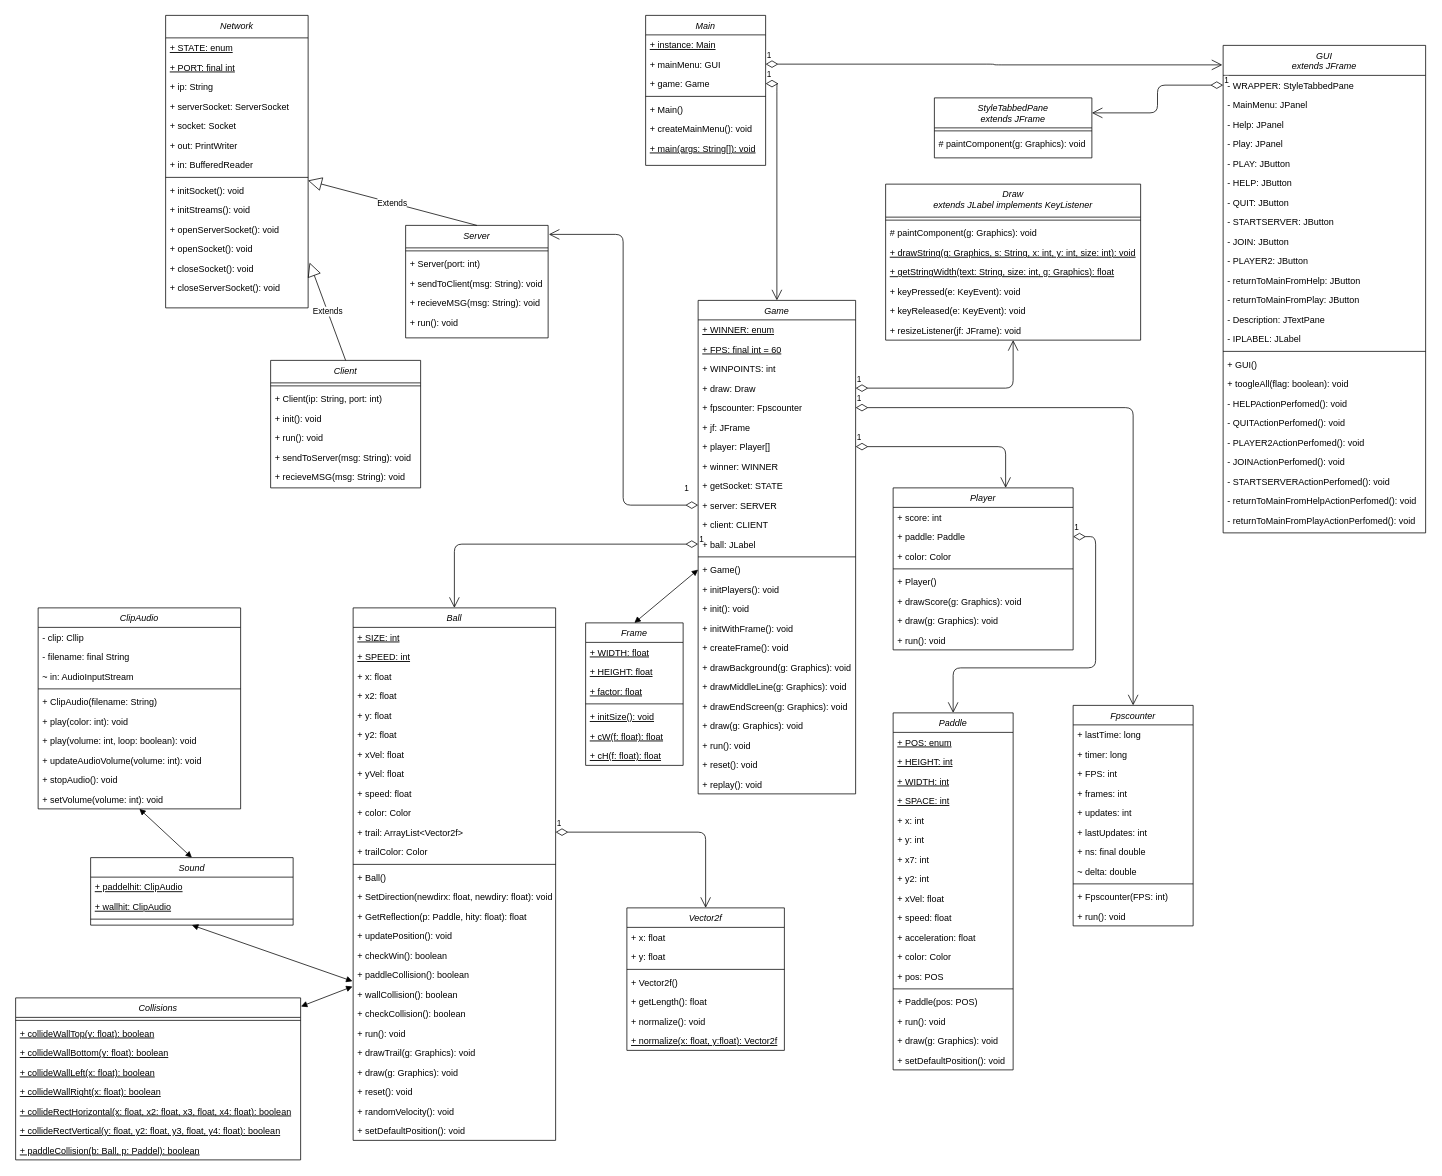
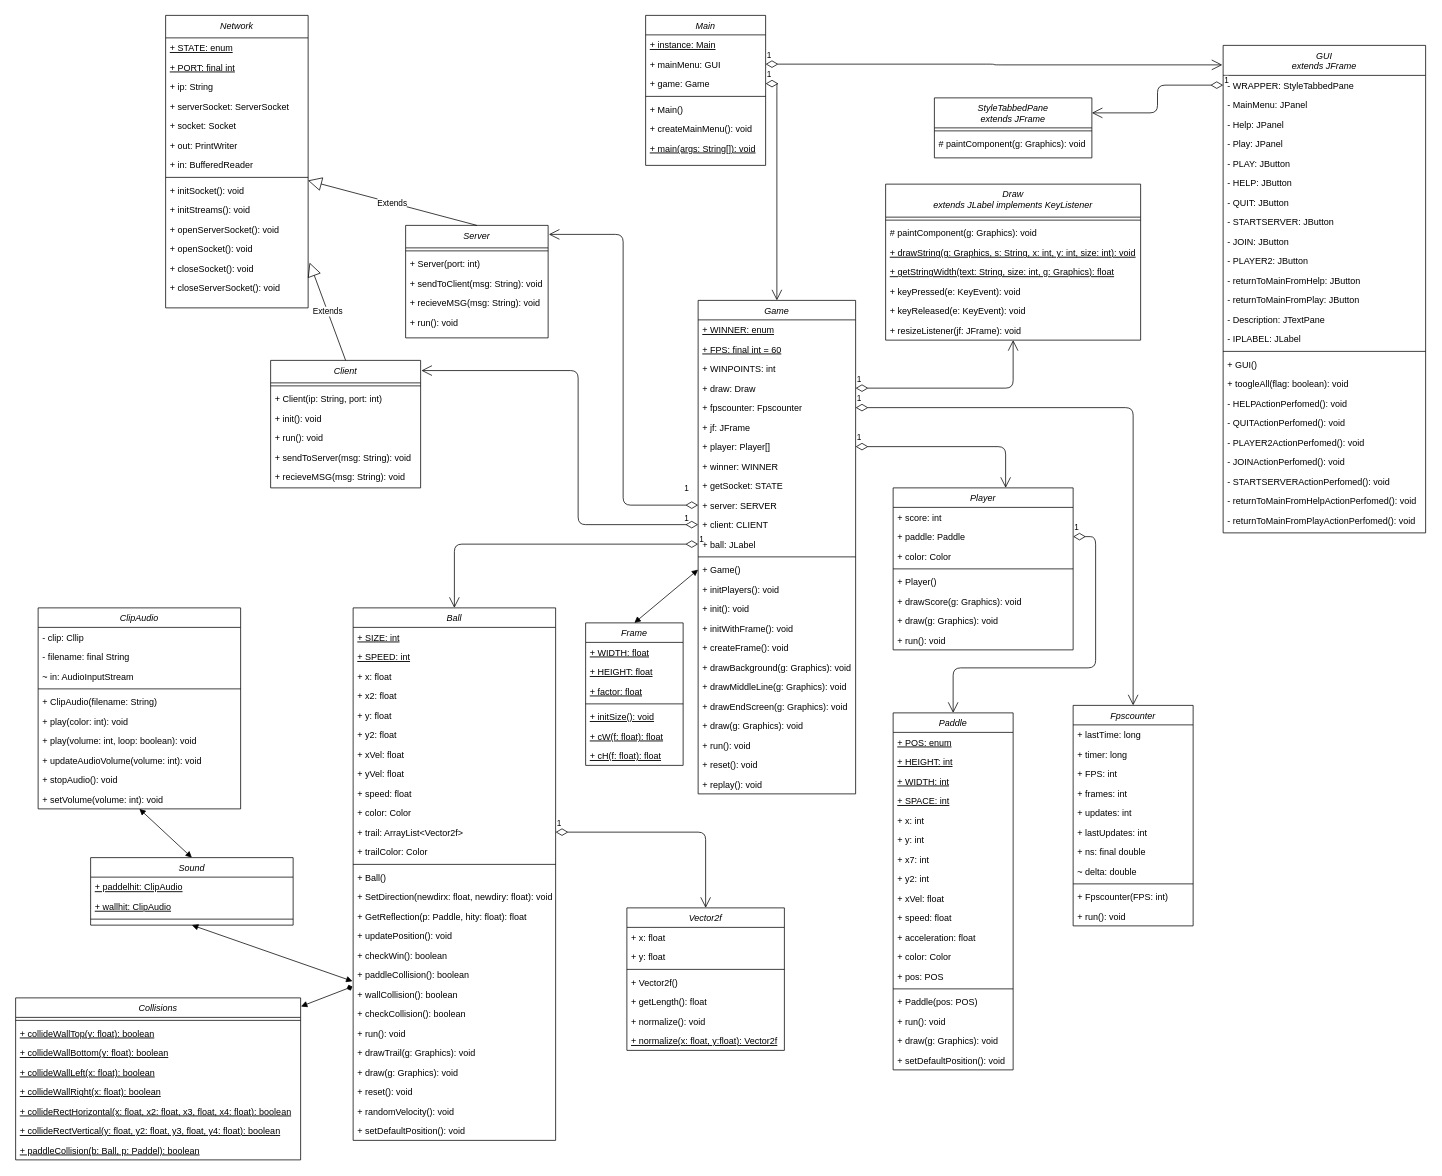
none -> (578, 424)
(346, 989) -> (346, 989)
